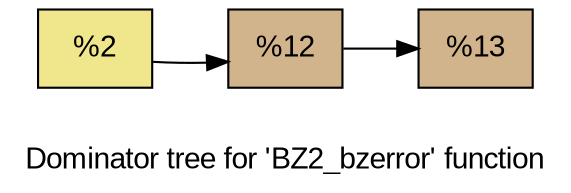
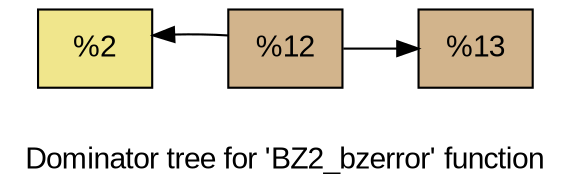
(180, 63) -> (201, 34)
